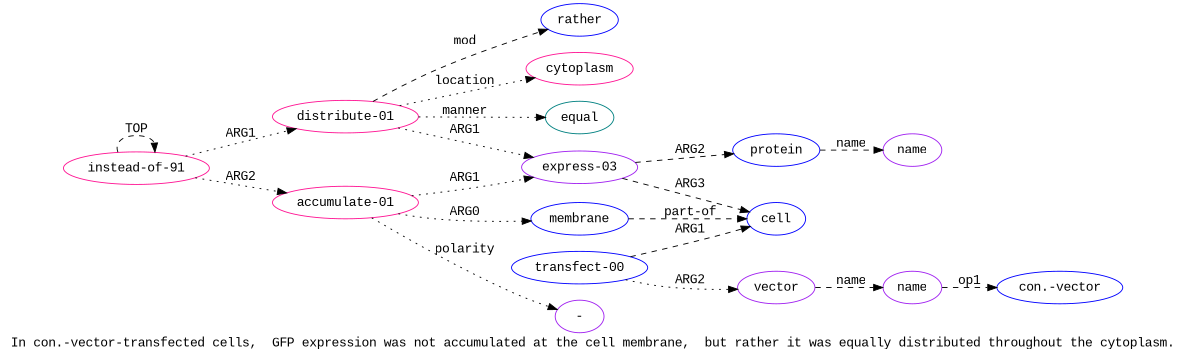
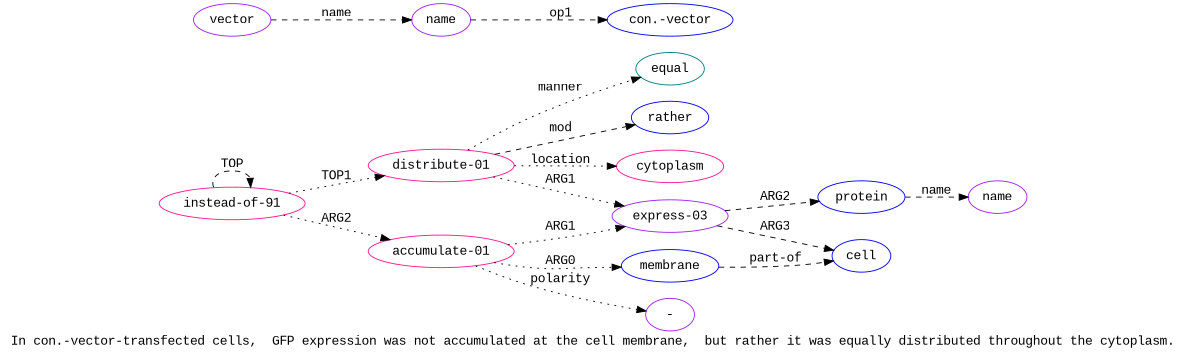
(241, 133) -> (337, 176)
(580, 268) -> none
